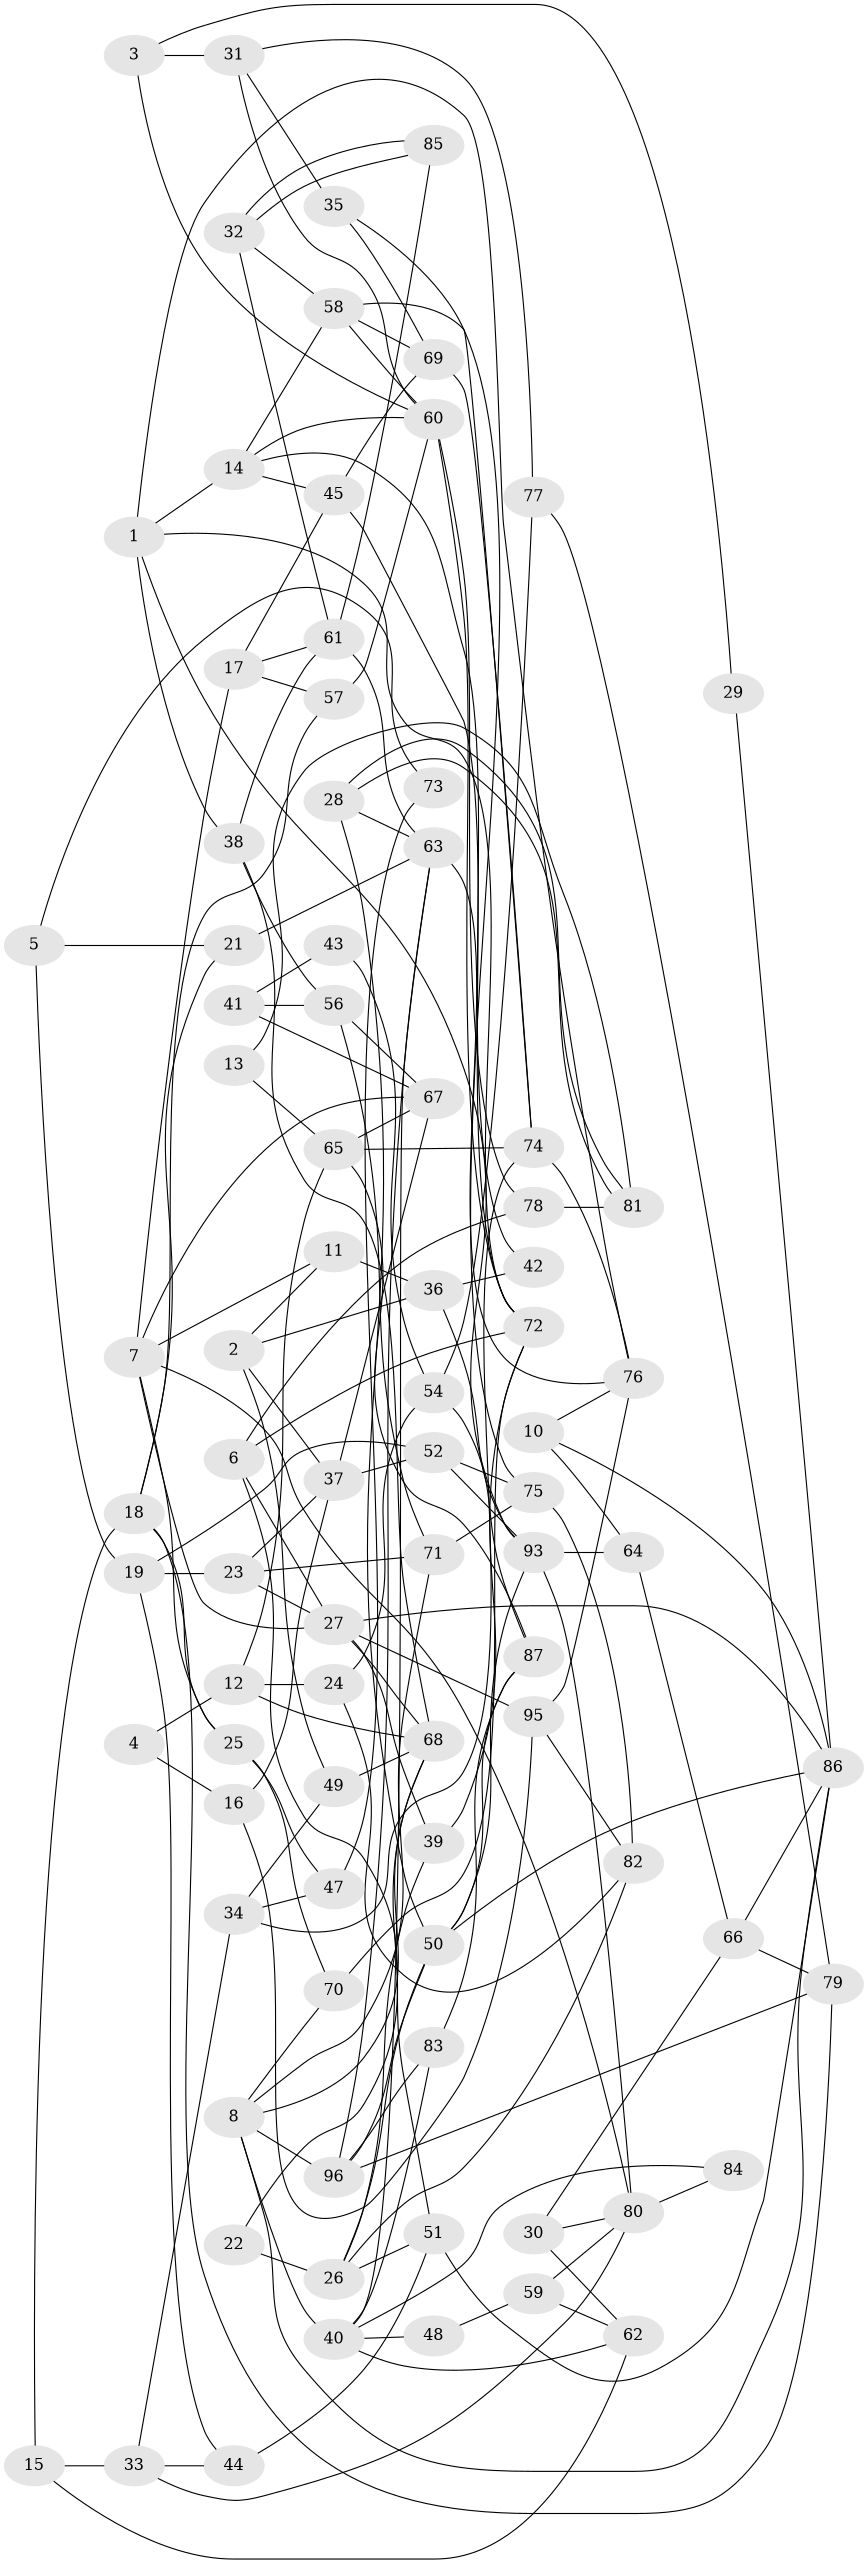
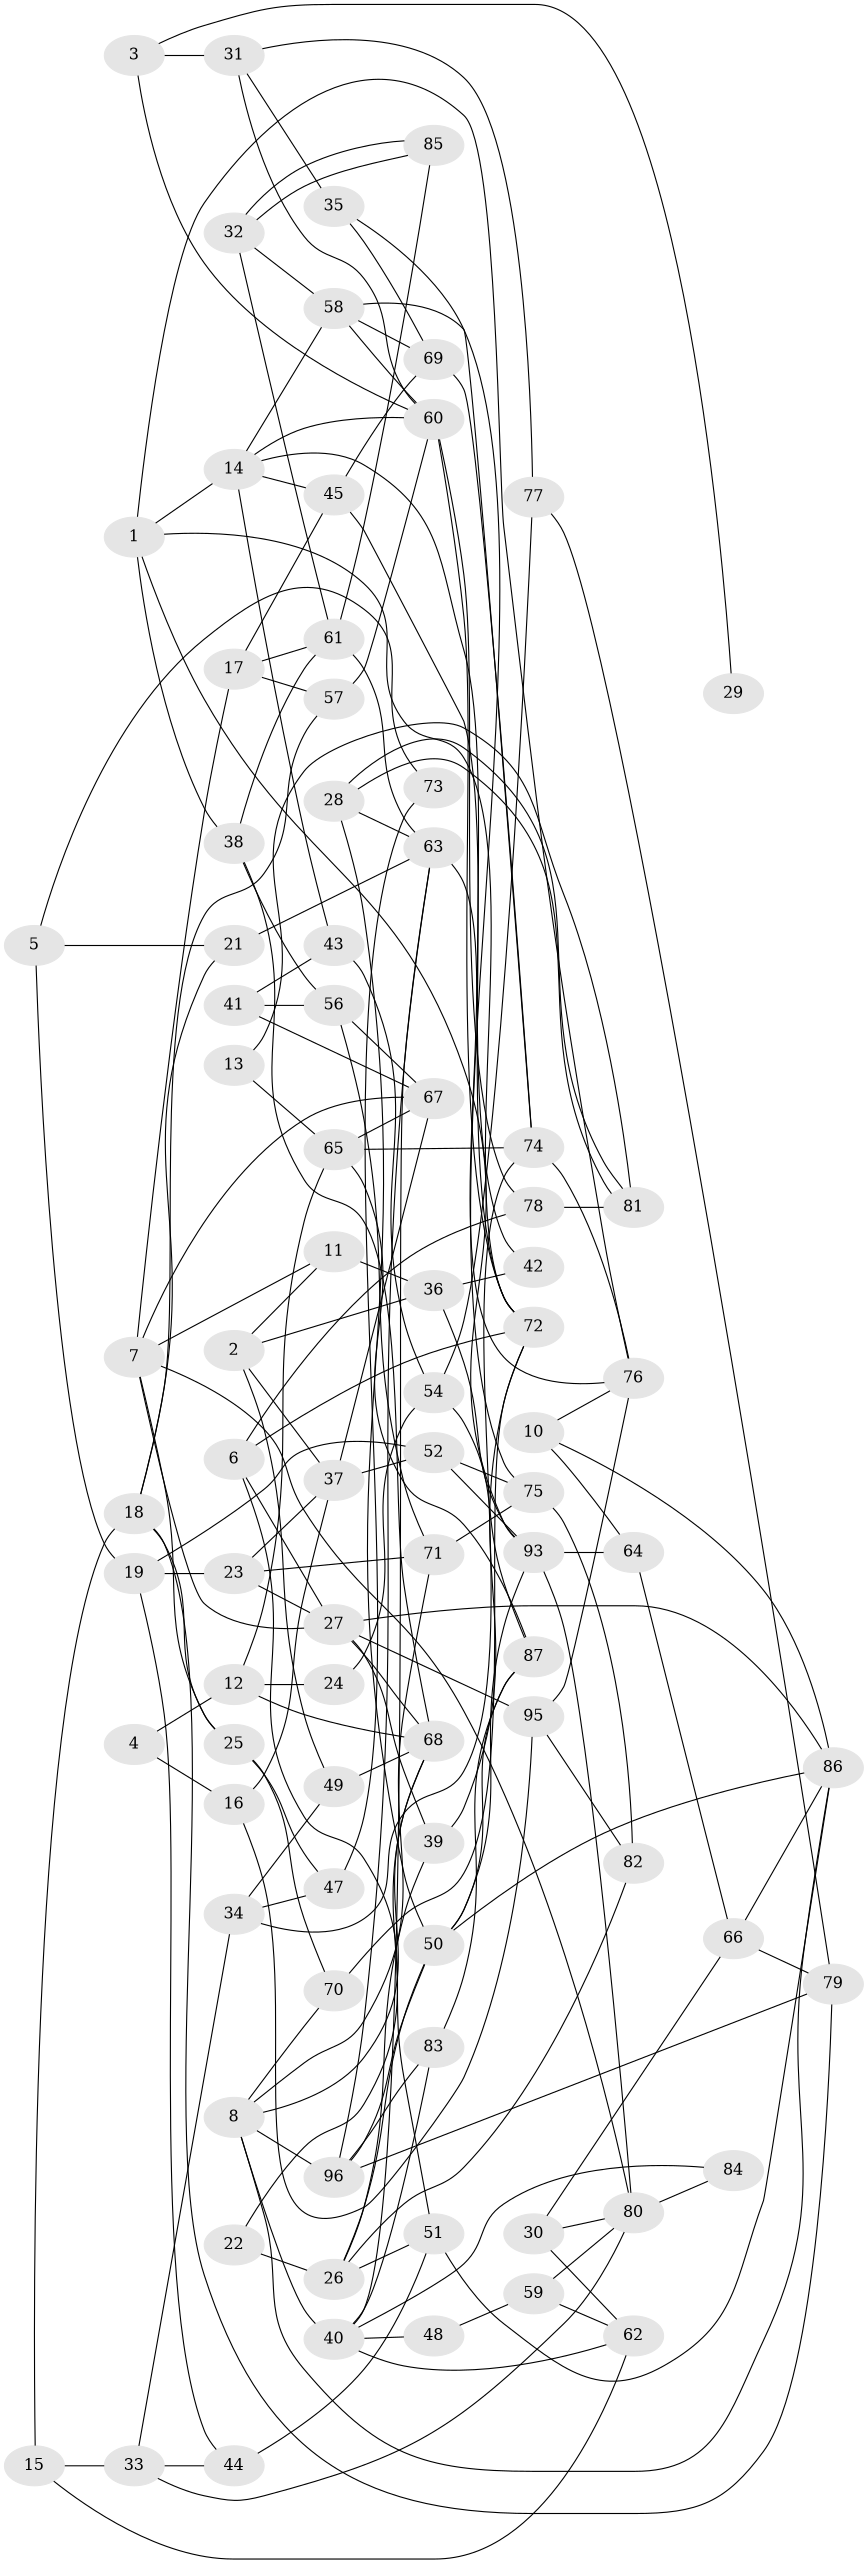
none -> (277, 698)
(783, 1231) -> none
(384, 1954) -> none
